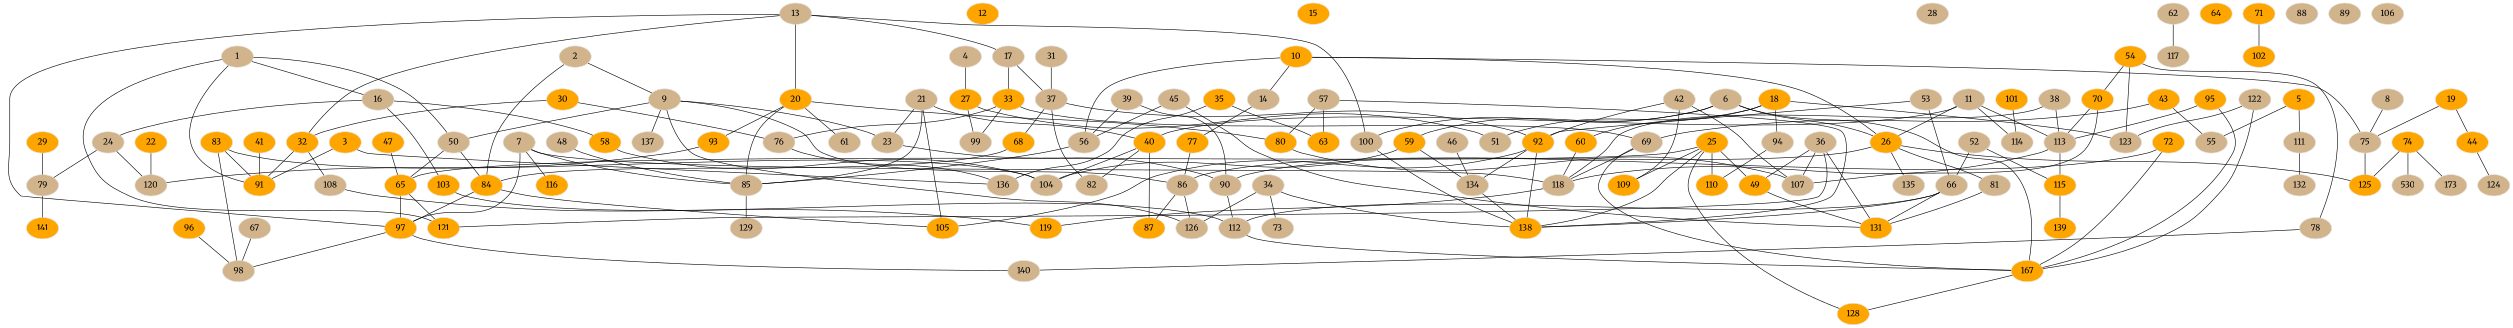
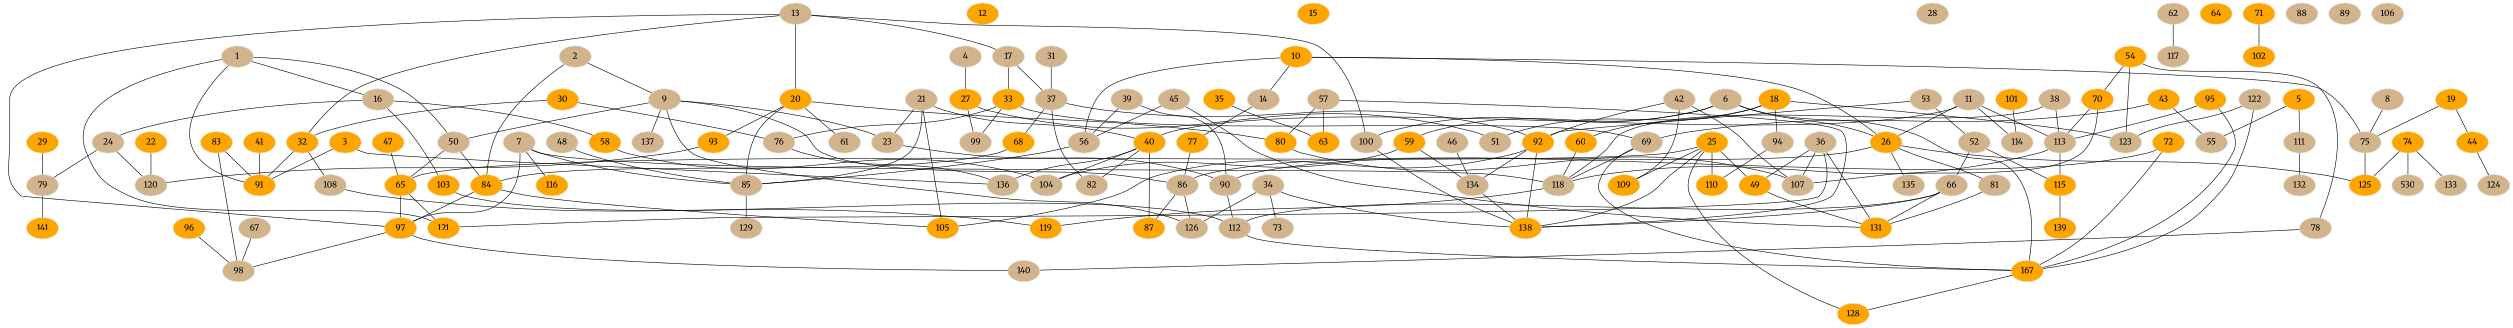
(1938, 141) -> (1955, 125)
(1113, 147) -> (1076, 163)
(631, 164) -> none
(2451, 185) -> (2451, 185)
